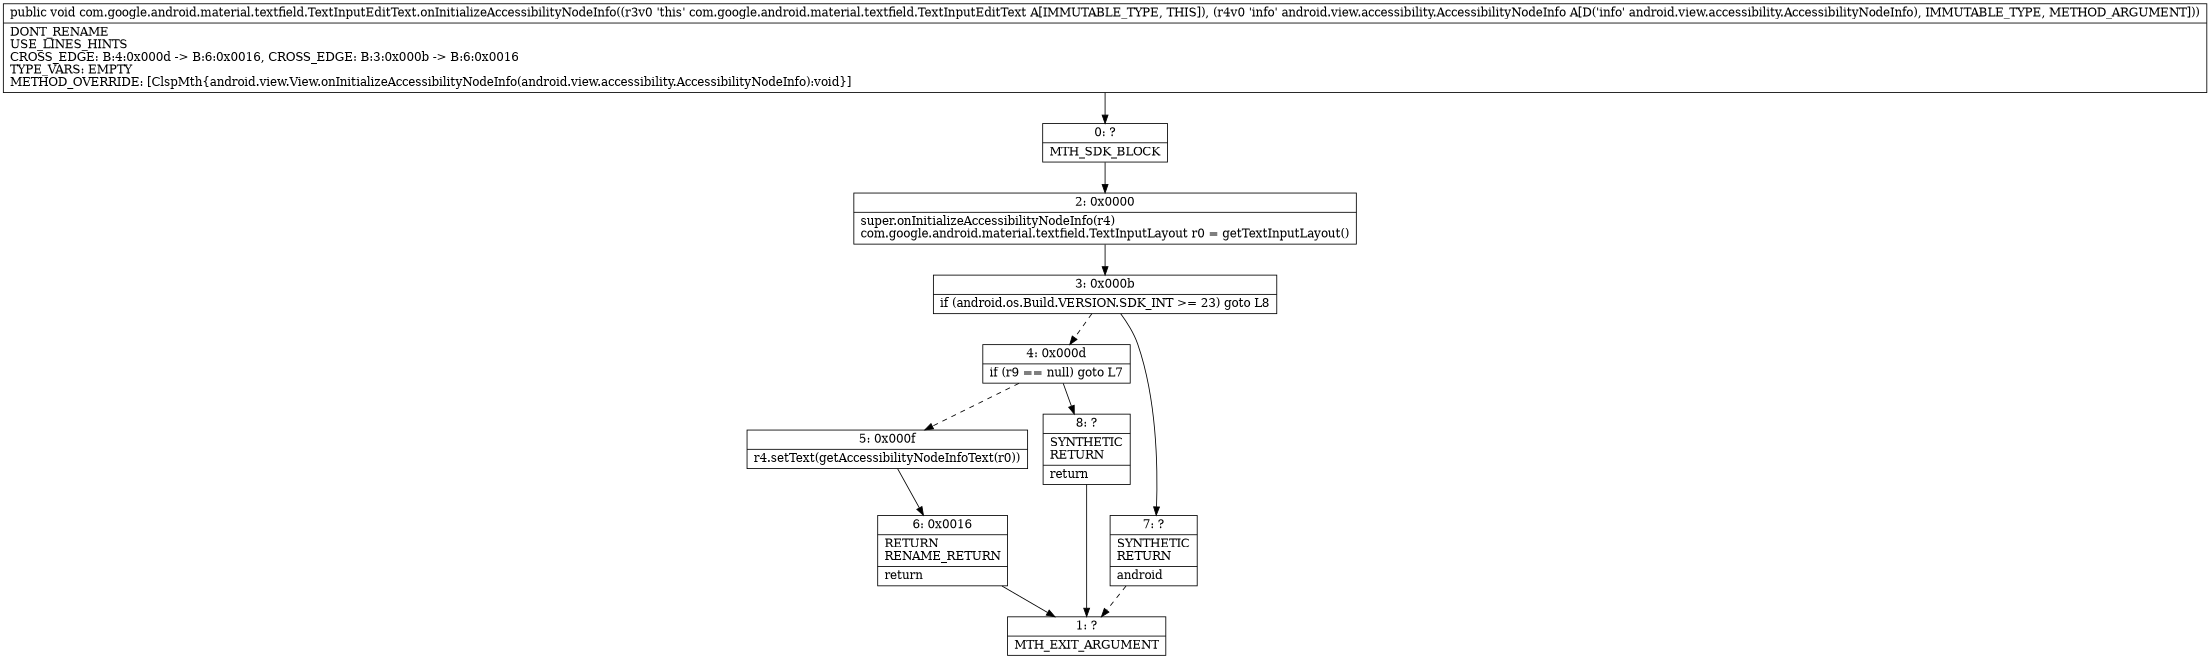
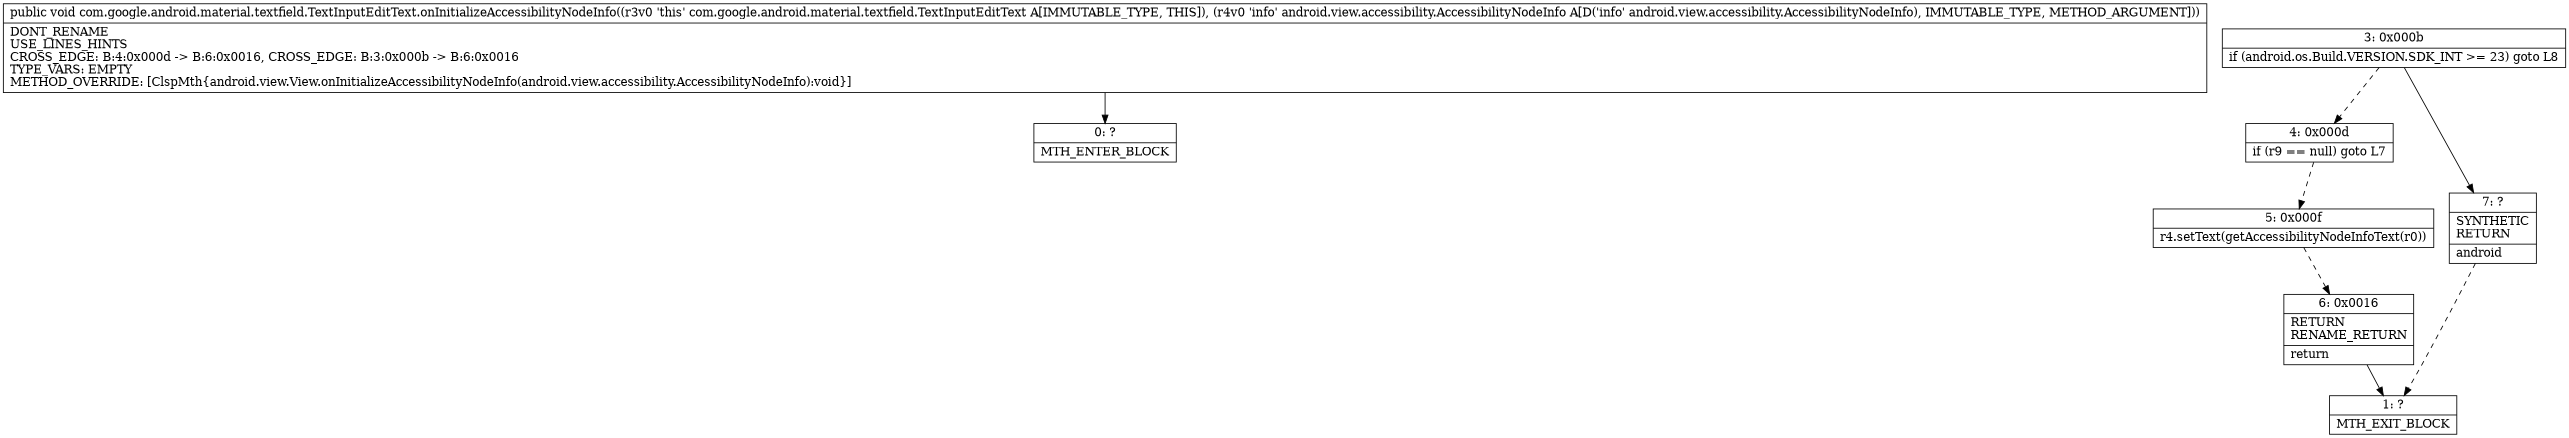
(1105, 152) -> (1105, 152)
(1105, 219) -> none
(1087, 449) -> none
(908, 488) -> (2315, 267)
(1087, 645) -> (2393, 424)
